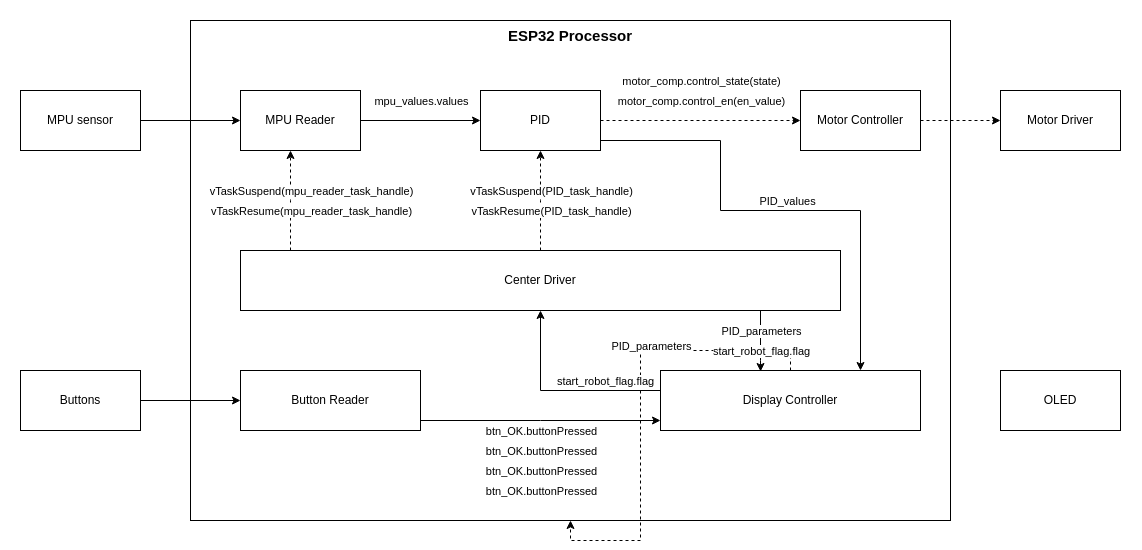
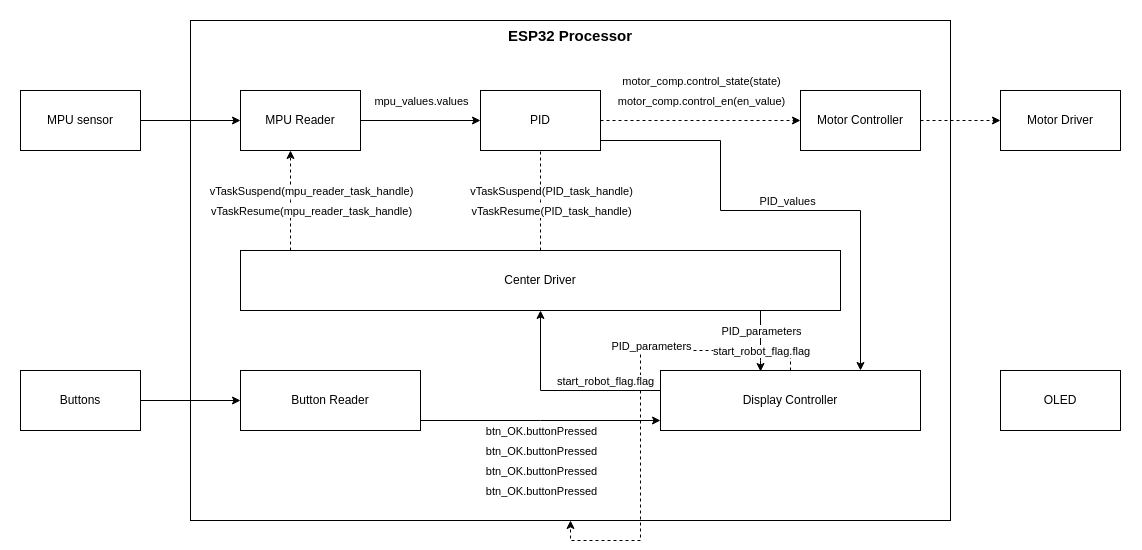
(541, 158) -> (541, 156)
